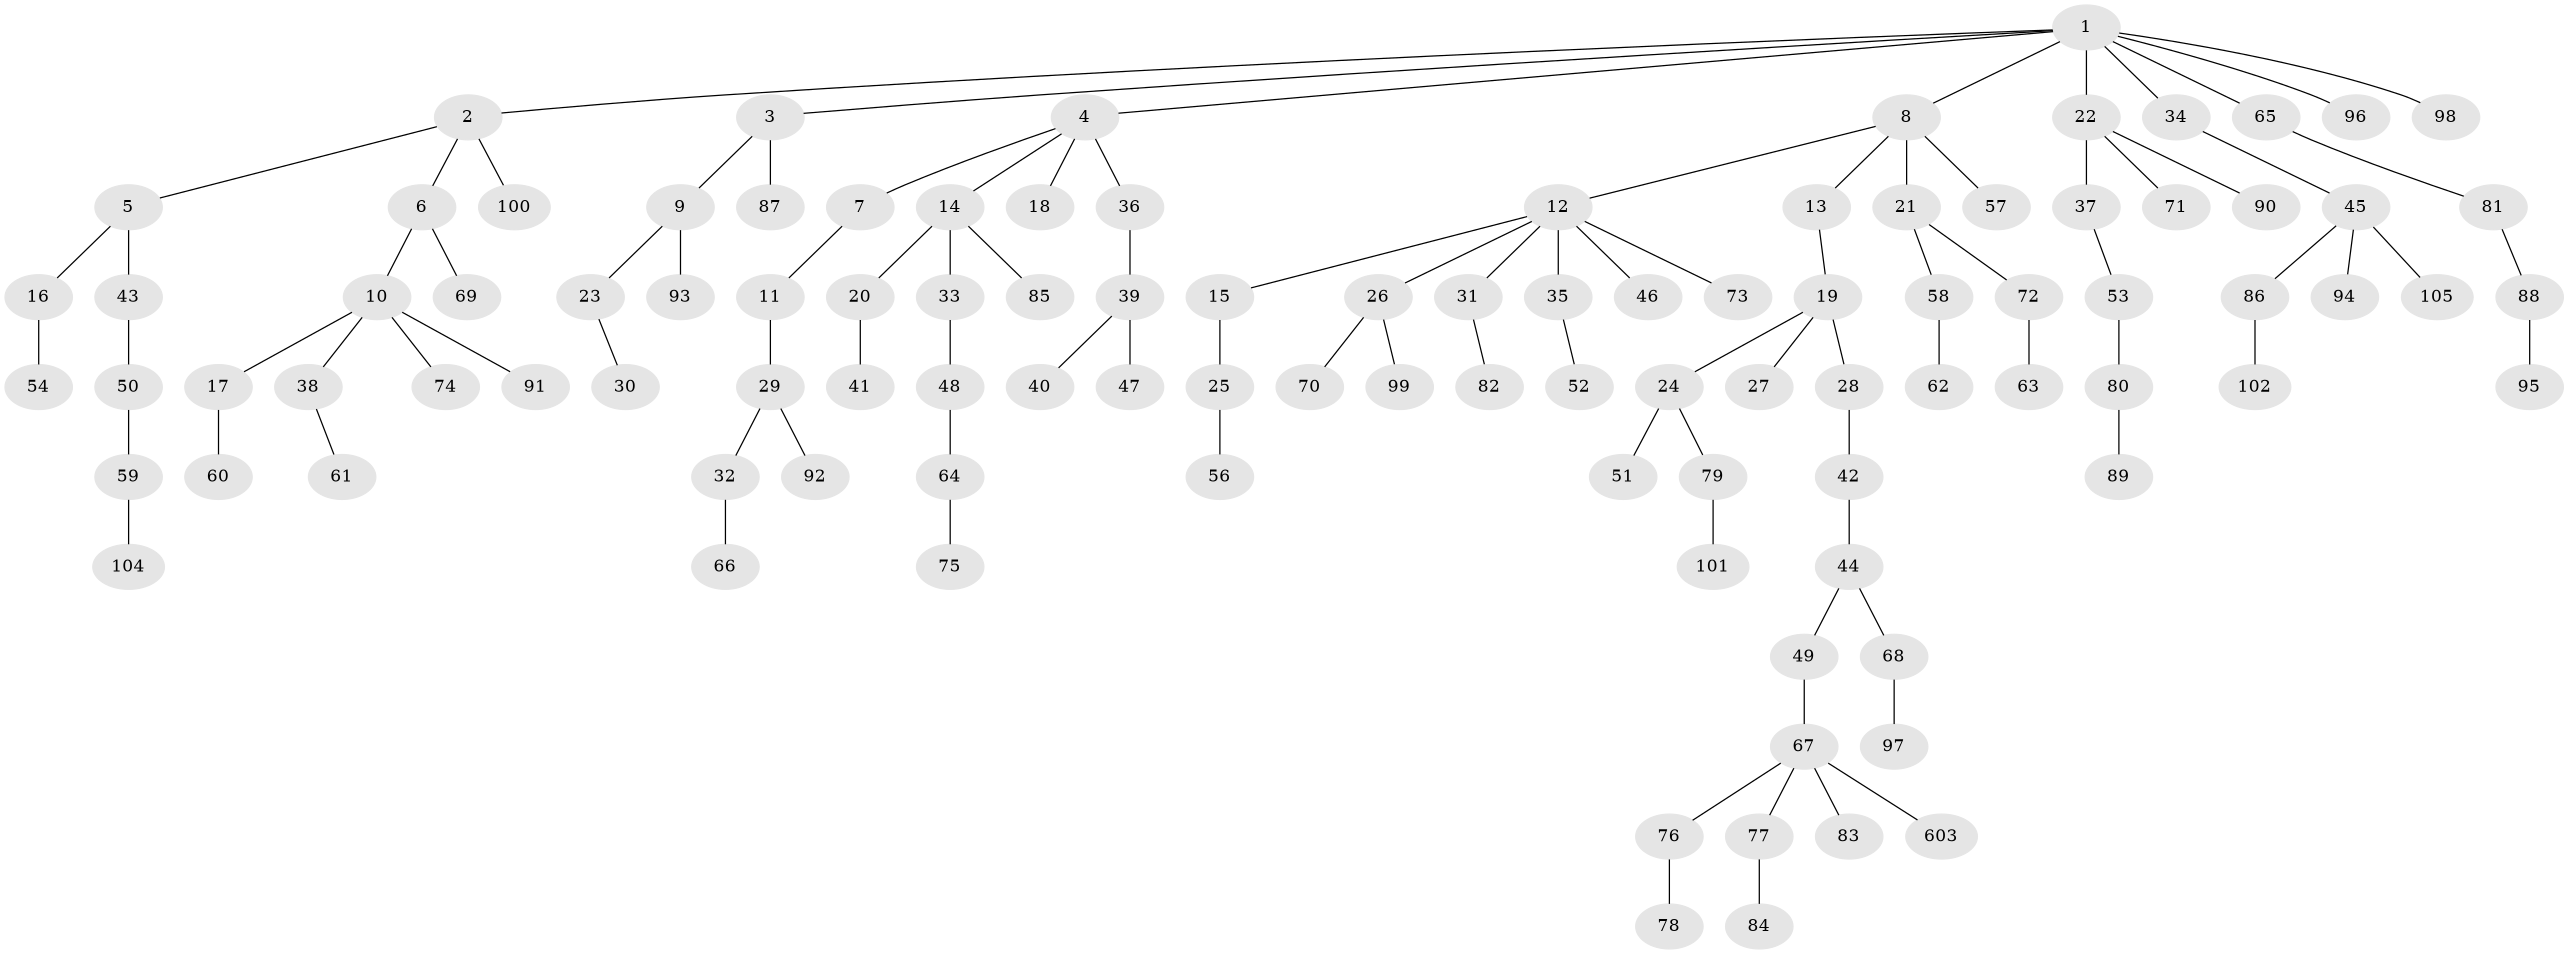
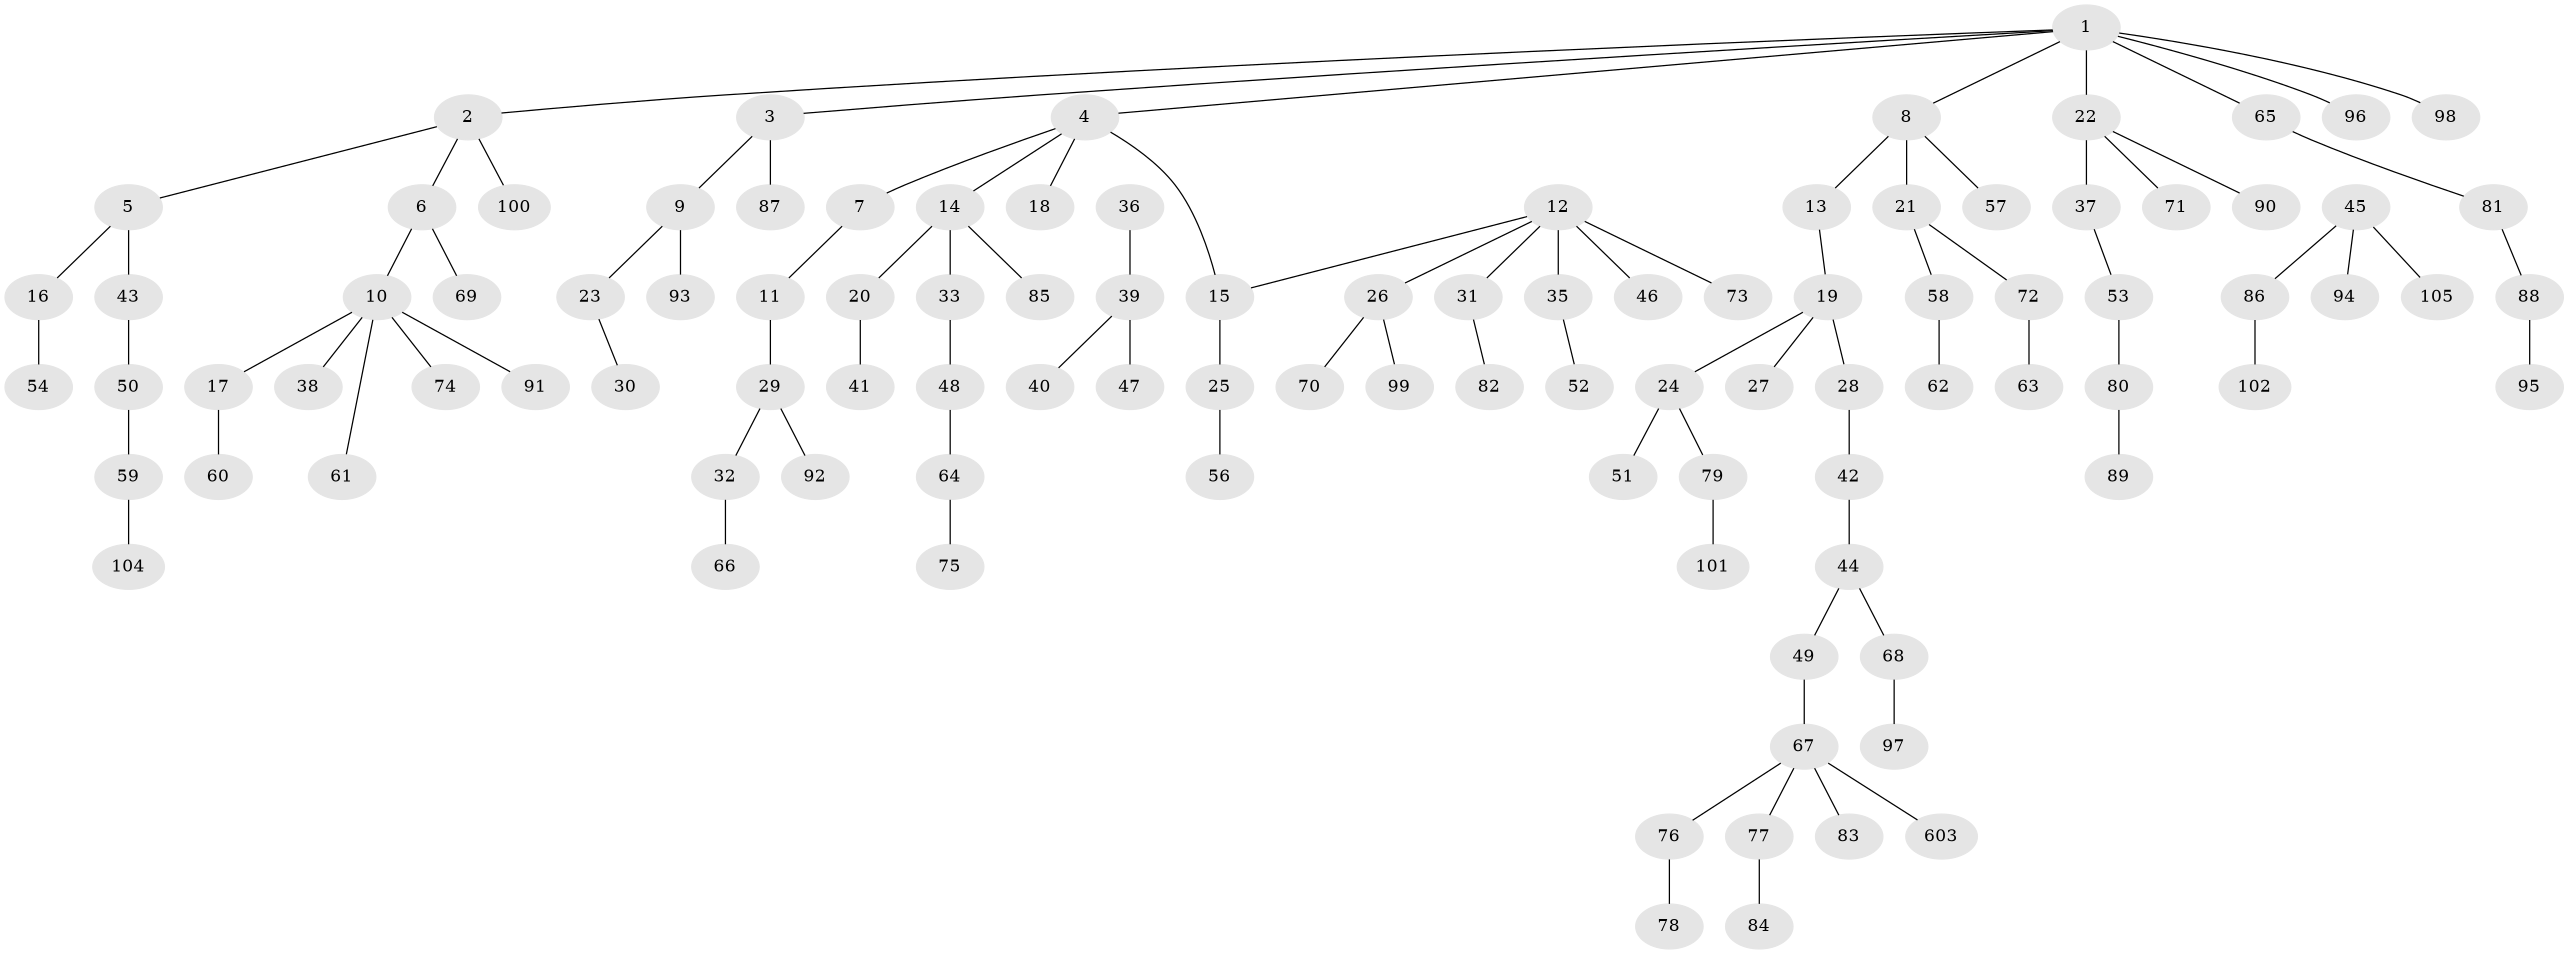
(2176, 117) -> none
(1108, 162) -> (1179, 191)
(1733, 162) -> none
(325, 432) -> (360, 387)
